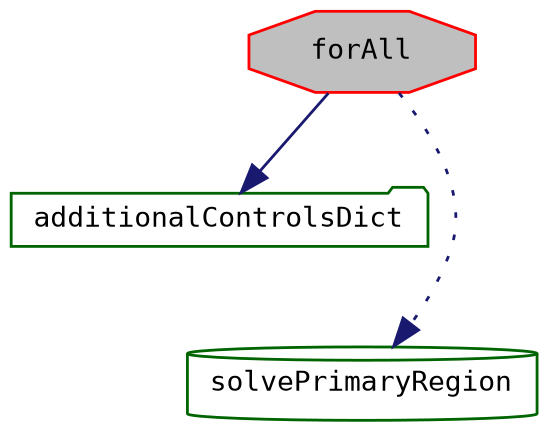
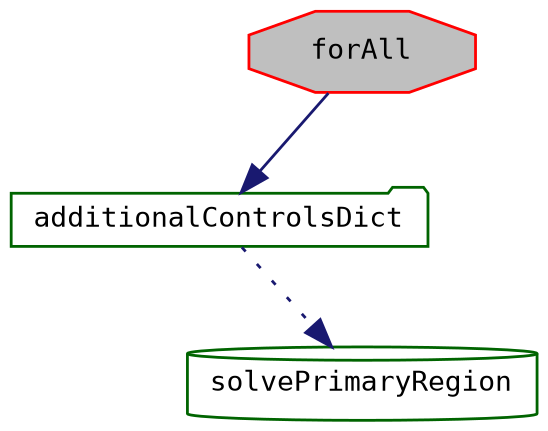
(455, 206) -> (277, 287)
